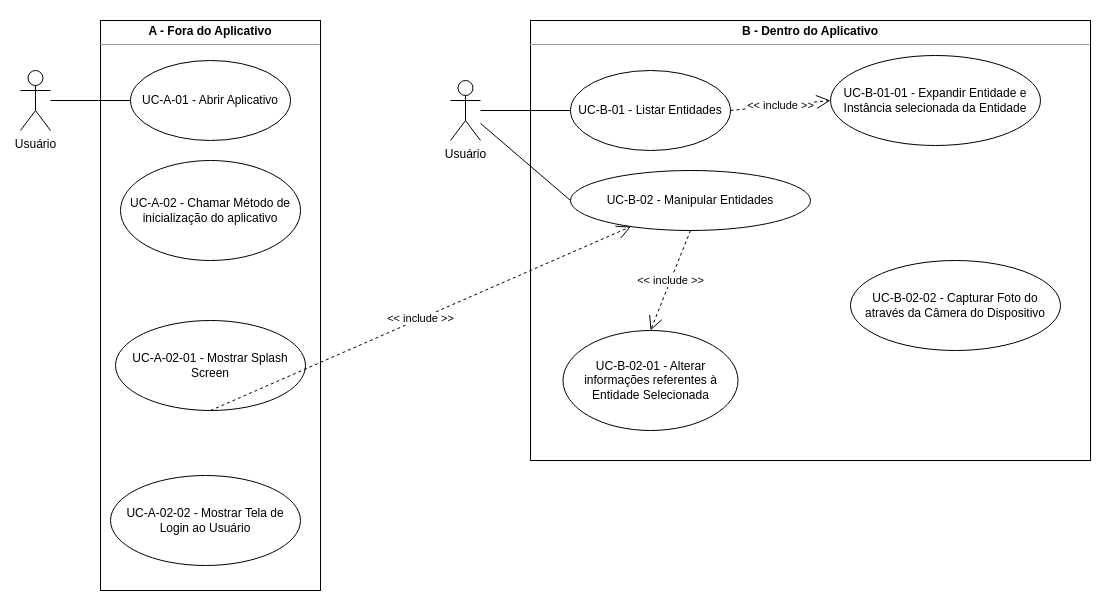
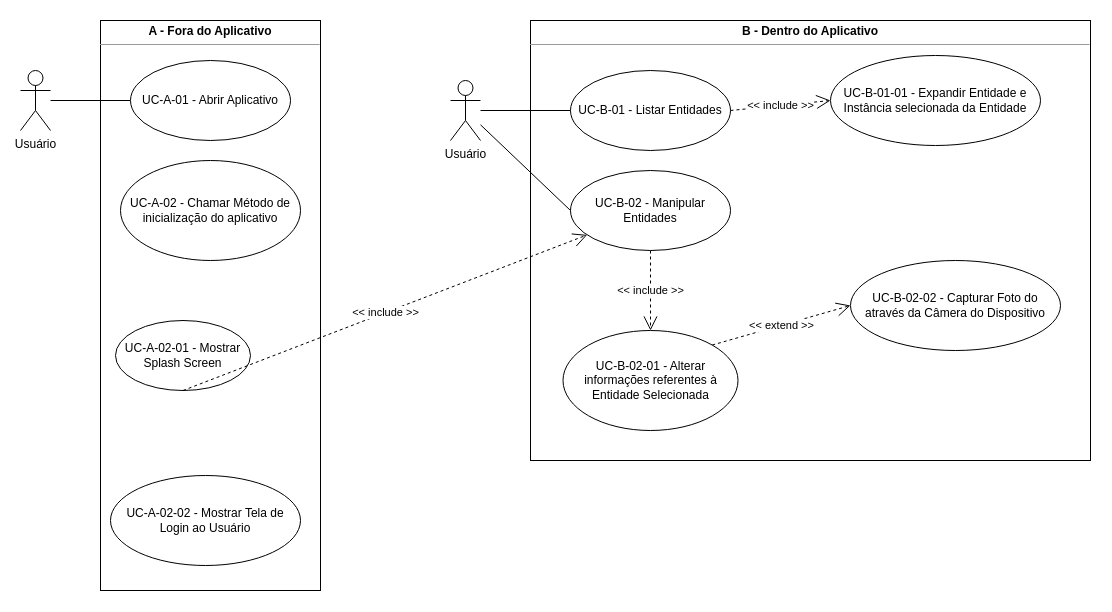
(691, 201) -> (651, 211)
none -> (807, 318)
(211, 366) -> (183, 356)
